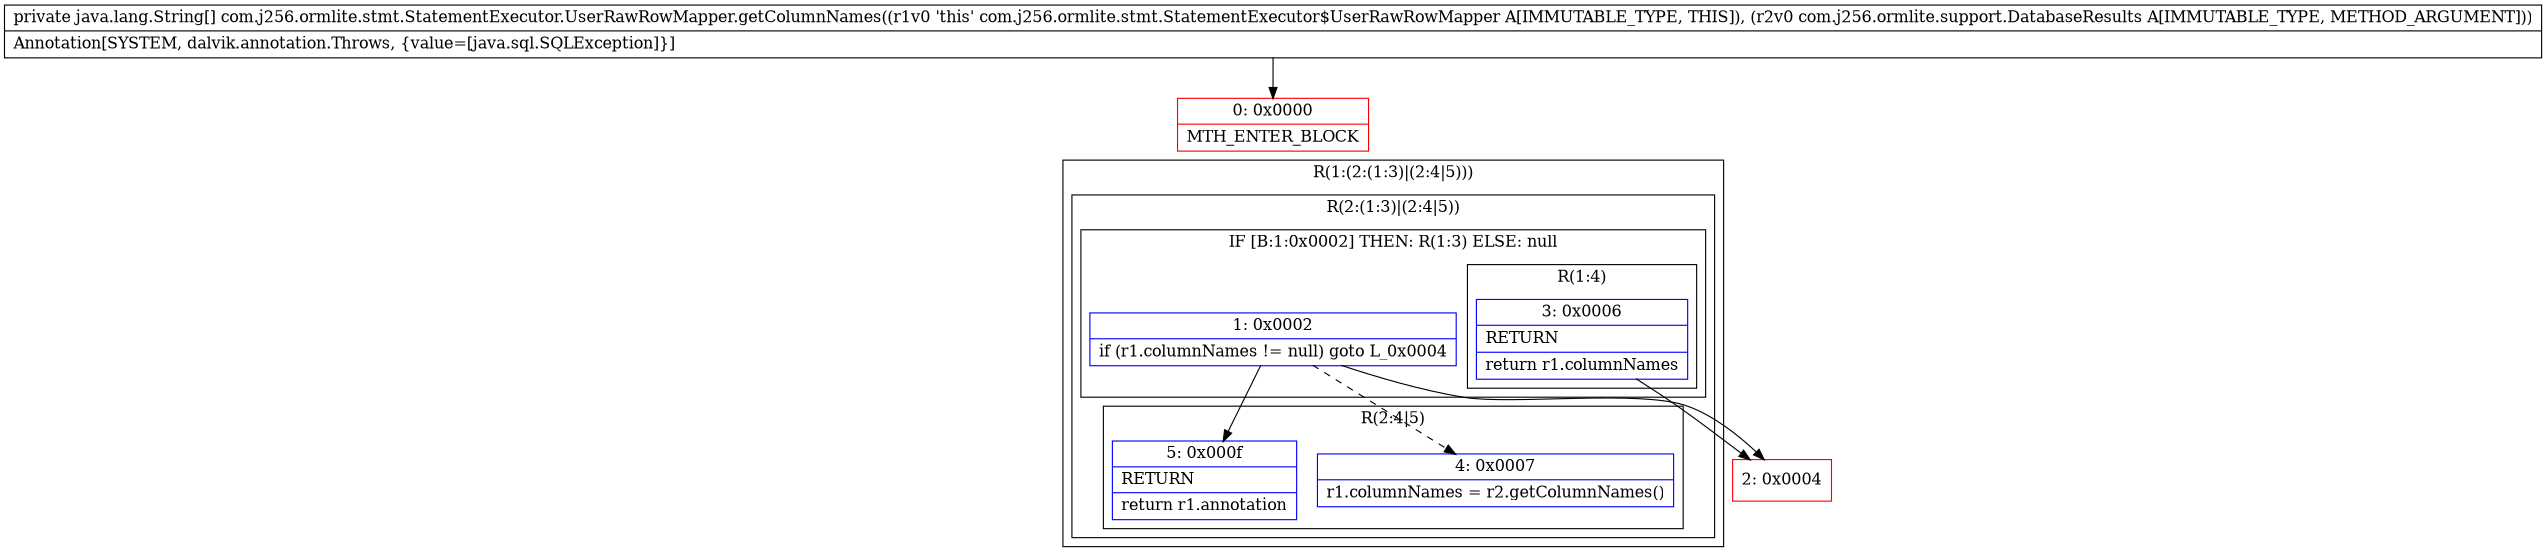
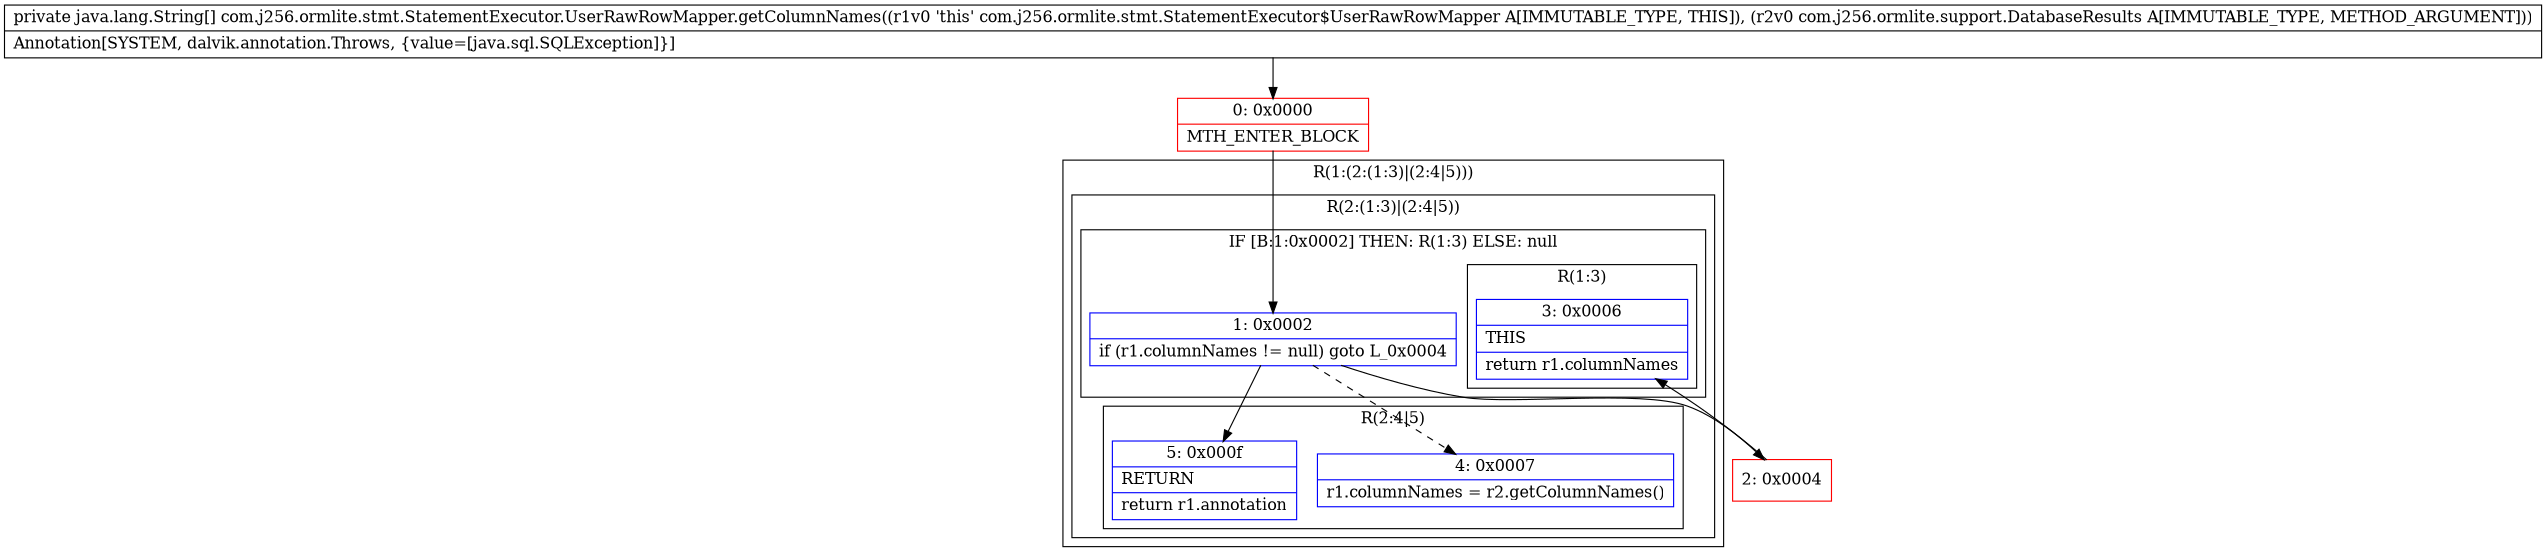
none -> (1273, 222)
(1582, 278) -> (1582, 278)
(1522, 338) -> (1506, 338)
(1692, 417) -> (1718, 420)
